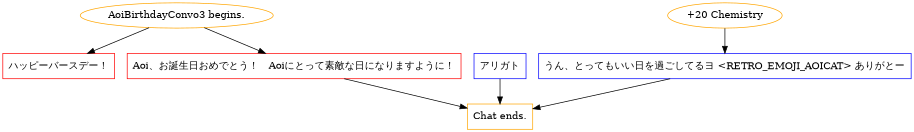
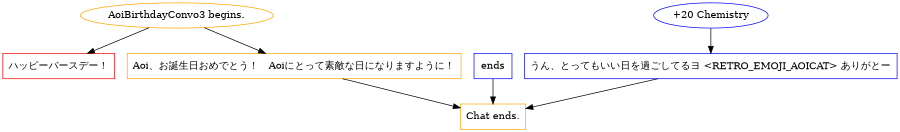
(725, 15) -> (711, 15)
(294, 66) -> (294, 66)
(500, 66) -> (493, 66)
